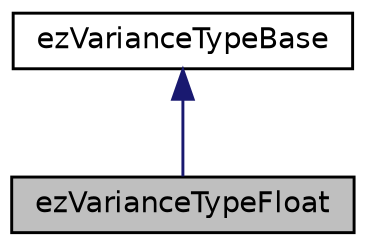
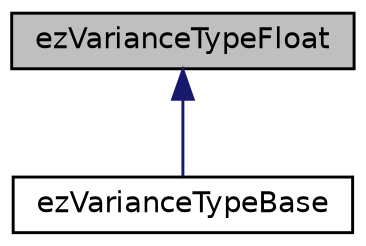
(183, 138) -> (183, 138)
